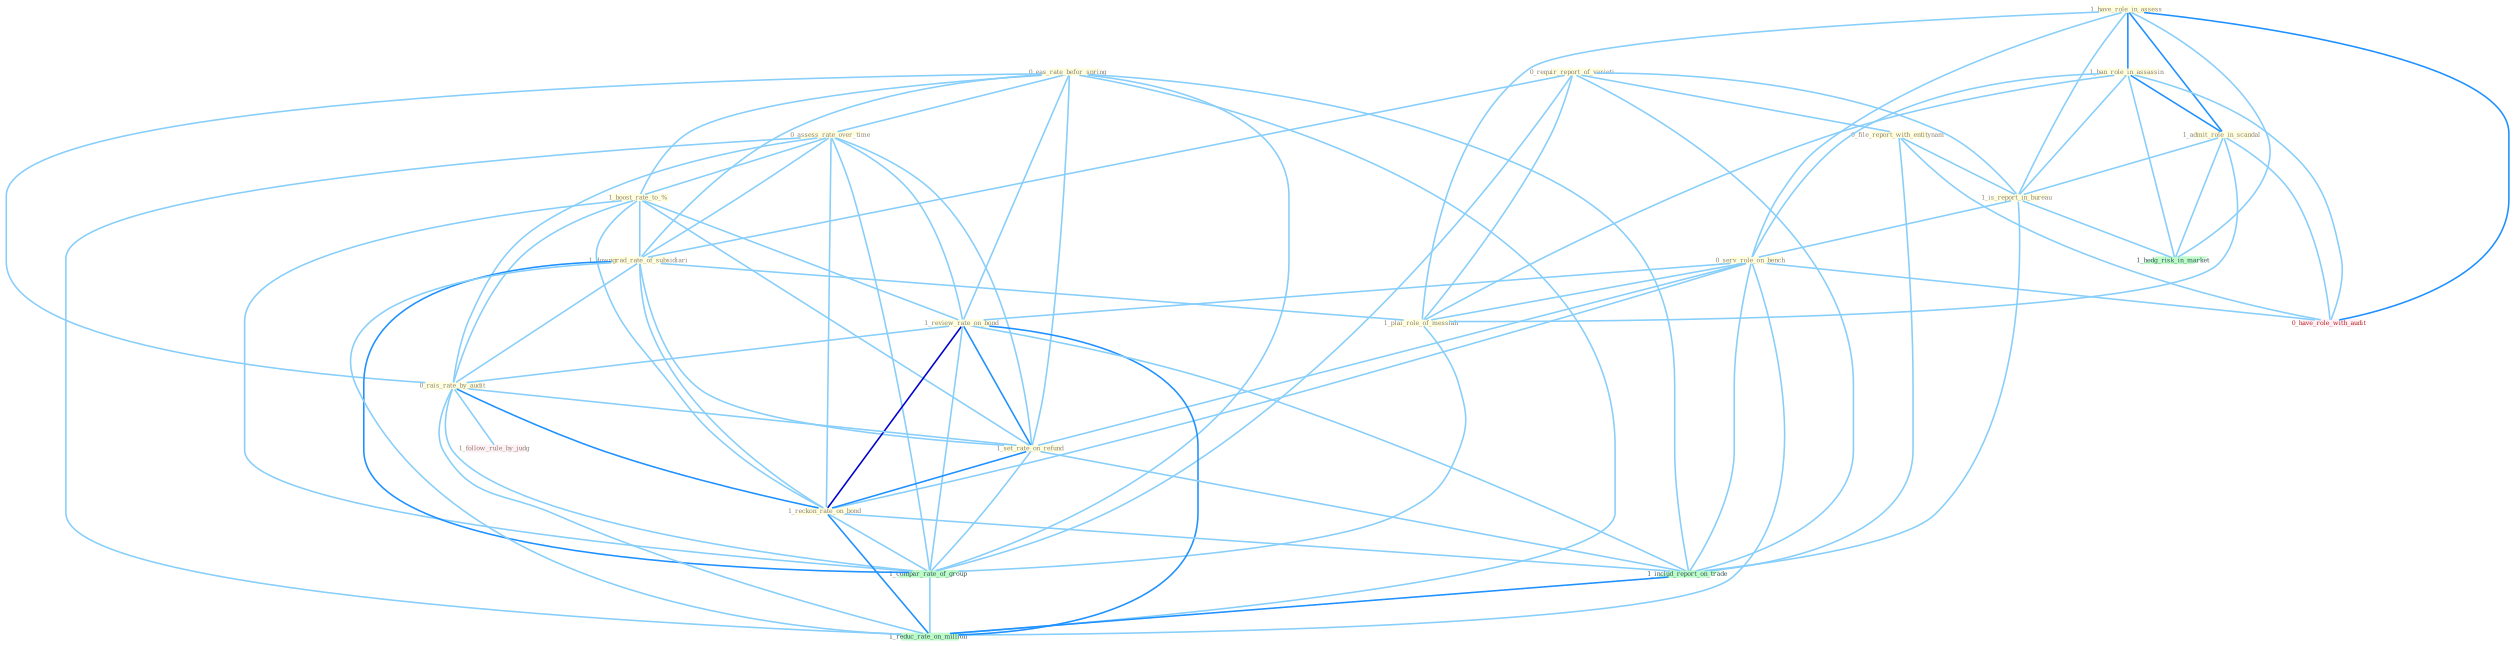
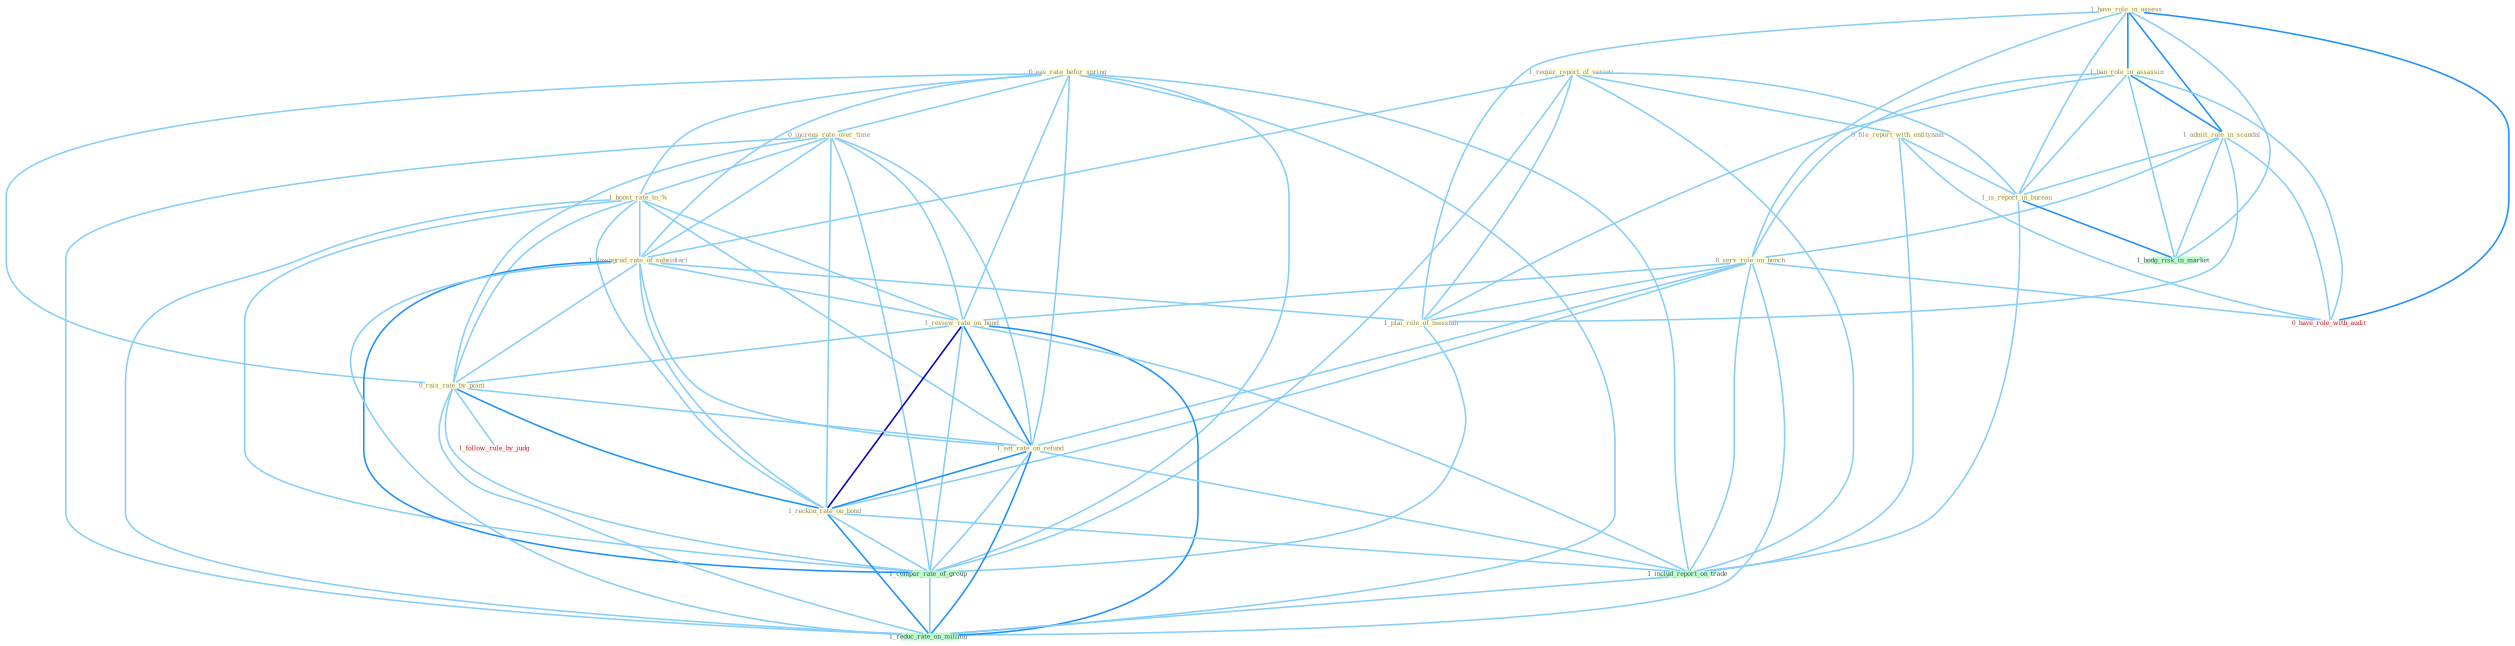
(1573, 72) -> (1573, 72)
(831, 135) -> (831, 135)
(1885, 229) -> (1986, 220)
(2097, 229) -> (2097, 229)
none -> (809, 293)
(453, 386) -> (453, 386)
(496, 448) -> (496, 448)
none -> (995, 538)
none -> (170, 546)
(1363, 601) -> (1363, 601)
